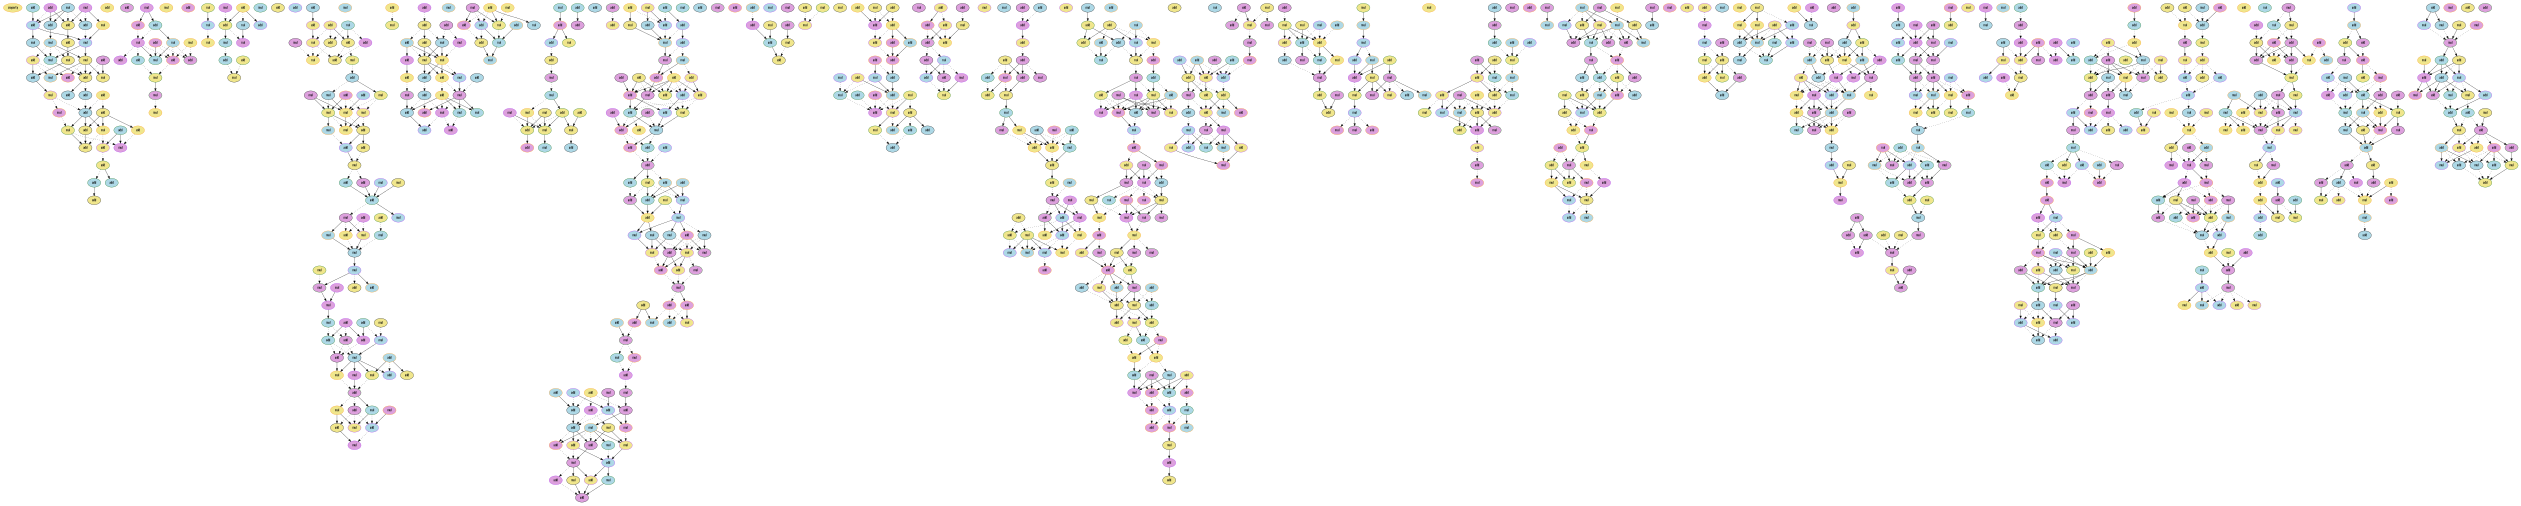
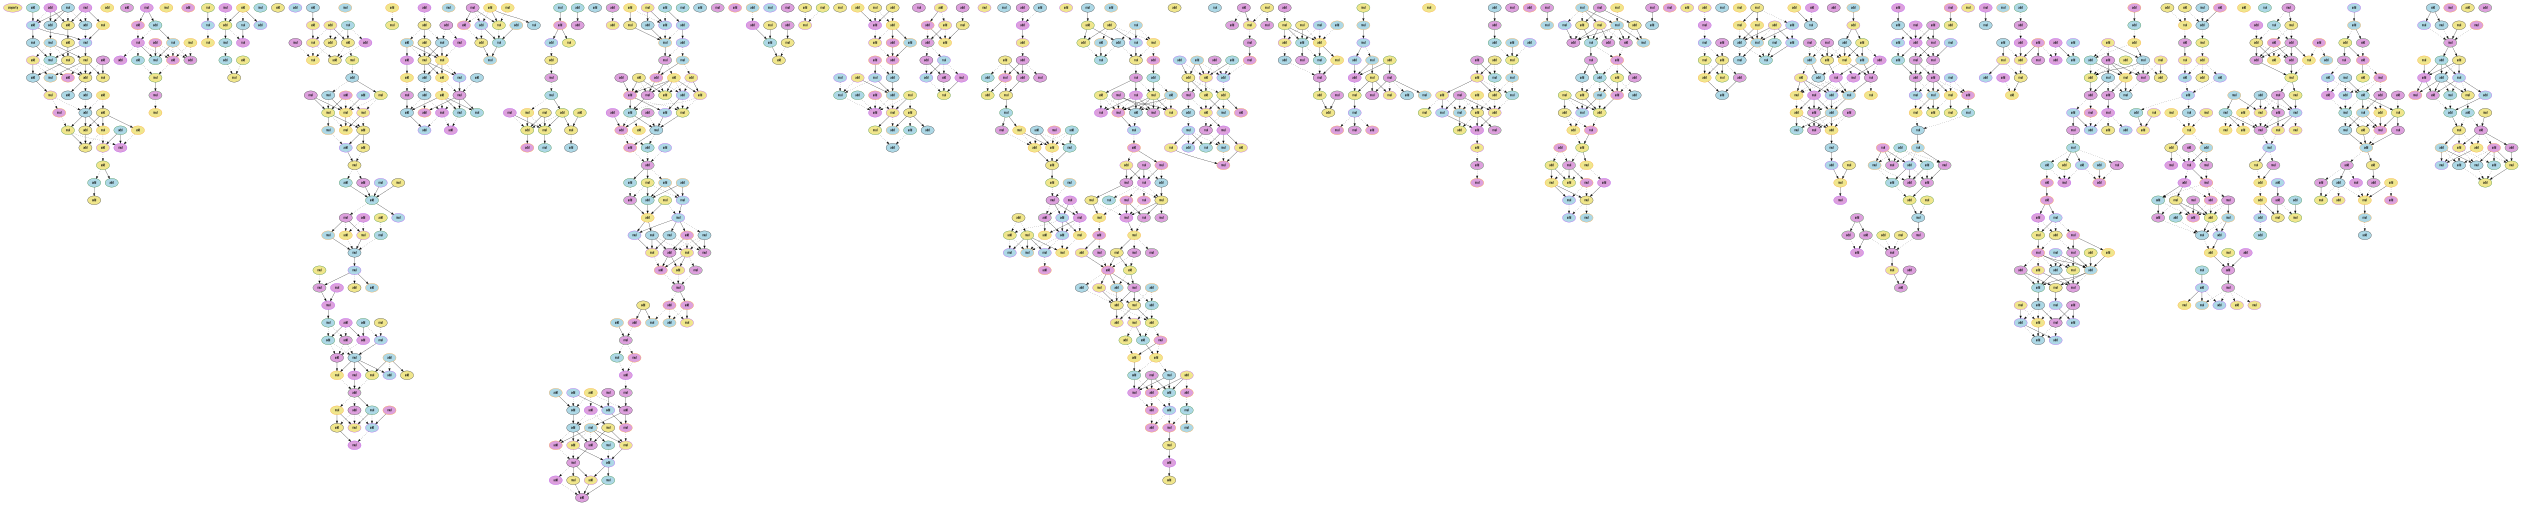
(13, 8) -> (13, 8)
